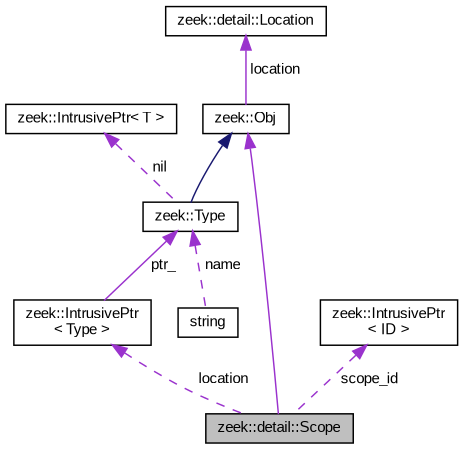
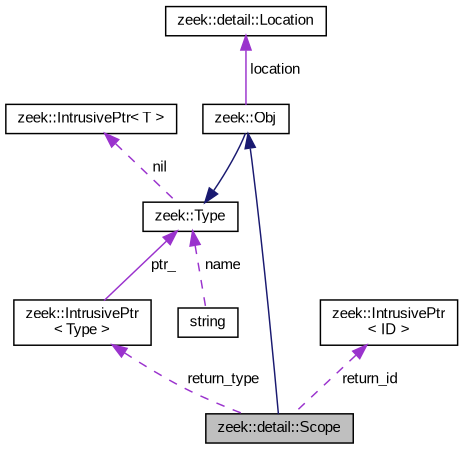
(205, 173) -> (231, 163)
(266, 281) -> (266, 281)
(221, 380) -> (221, 380)
(368, 380) -> (368, 380)
